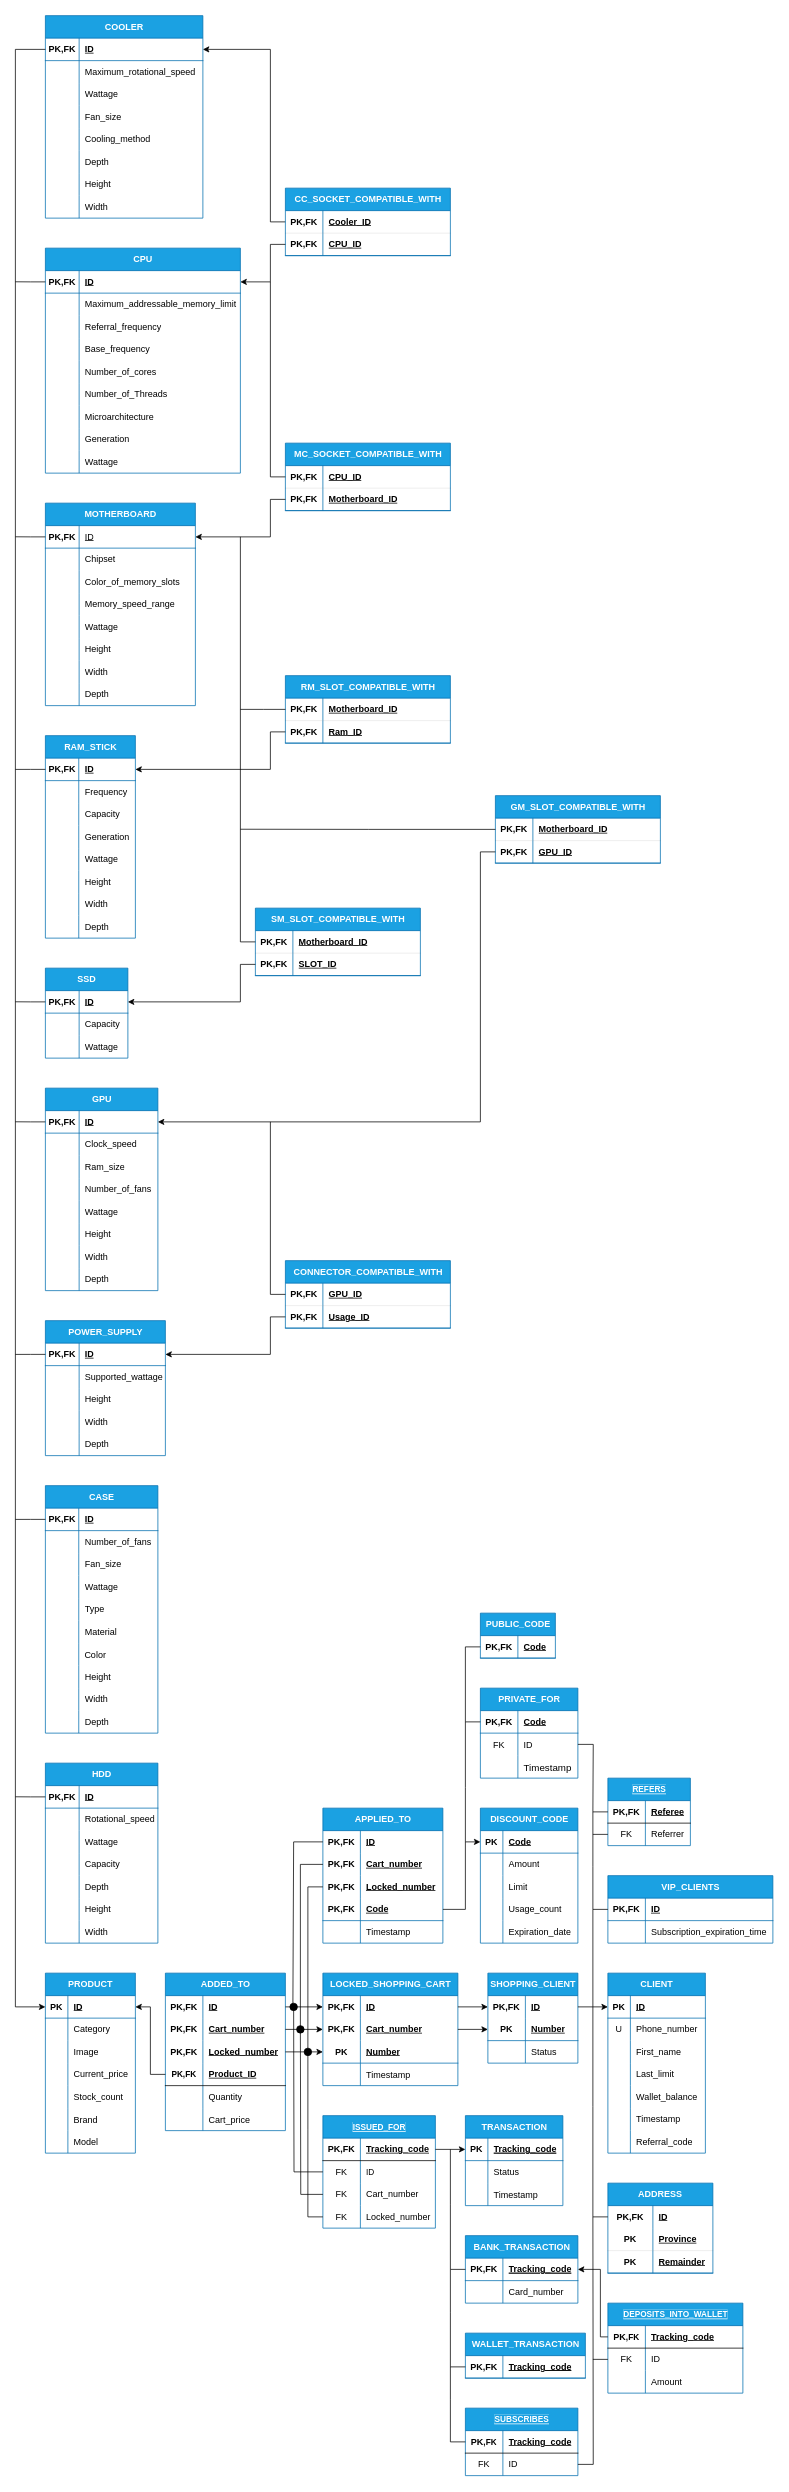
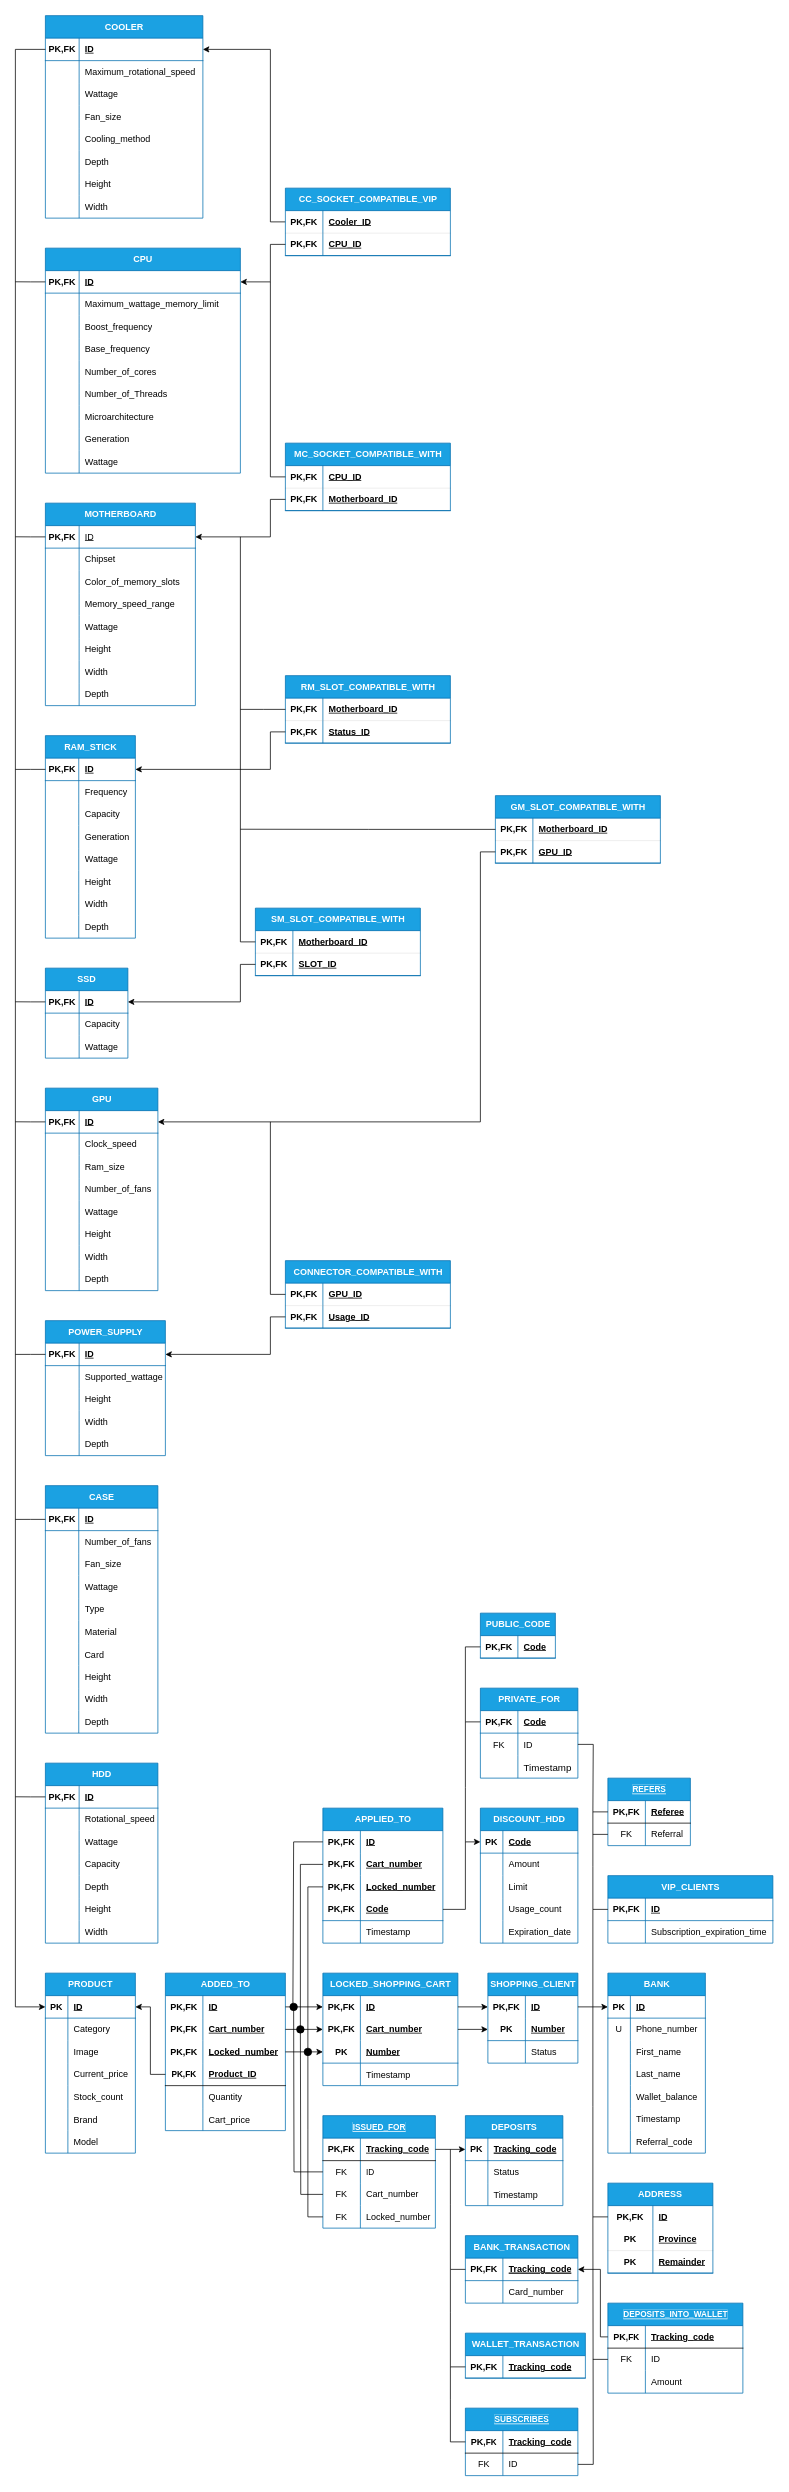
(368, 199) -> (368, 199)
(160, 304) -> (151, 304)
(129, 327) -> (123, 327)
(344, 732) -> (352, 732)
(96, 1655) -> (94, 1655)
(530, 1819) -> (530, 1819)
(670, 1834) -> (669, 1834)
(657, 1984) -> (657, 1984)
(658, 2074) -> (659, 2074)
(515, 2127) -> (515, 2127)
